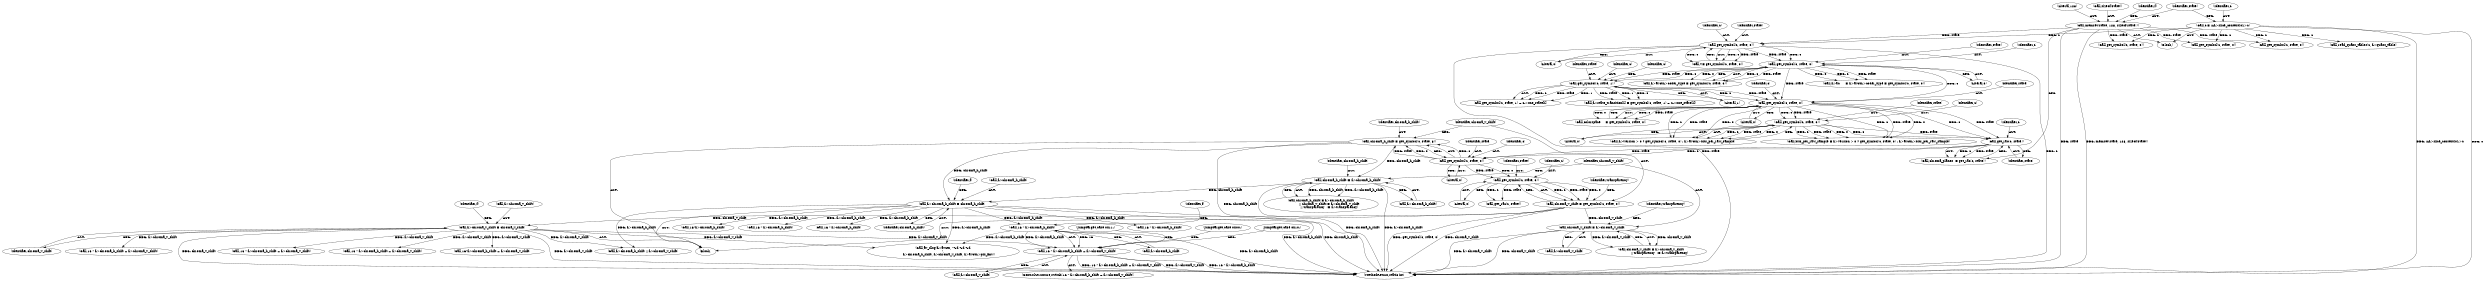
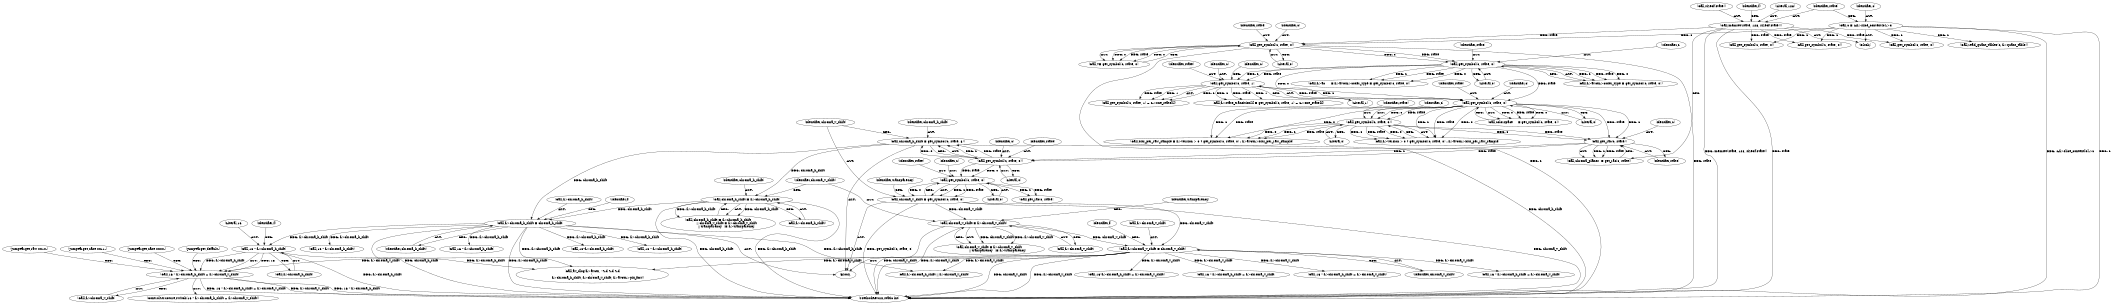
none -> (234, 223)
(1282, 228) -> (29, 249)
none -> (1069, 233)
none -> (203, 249)
